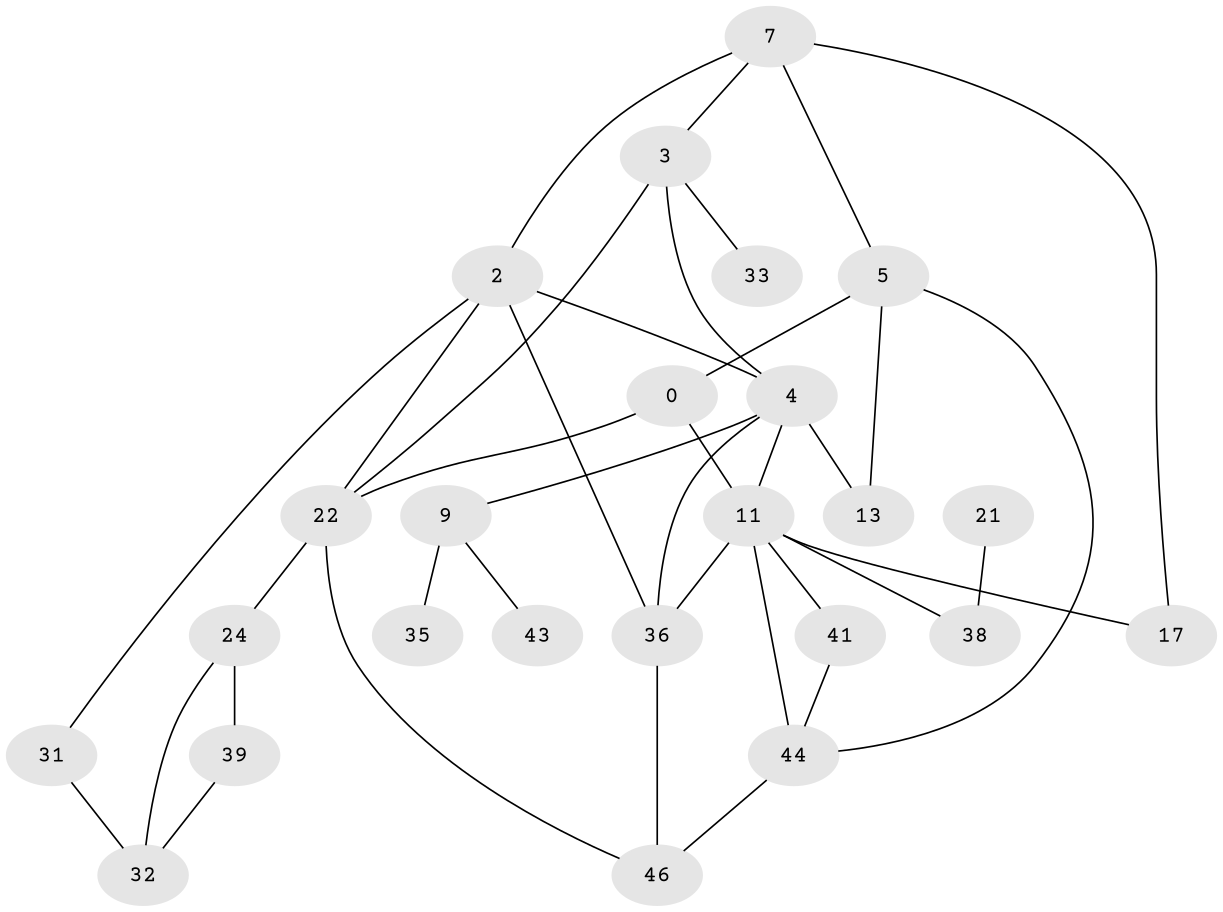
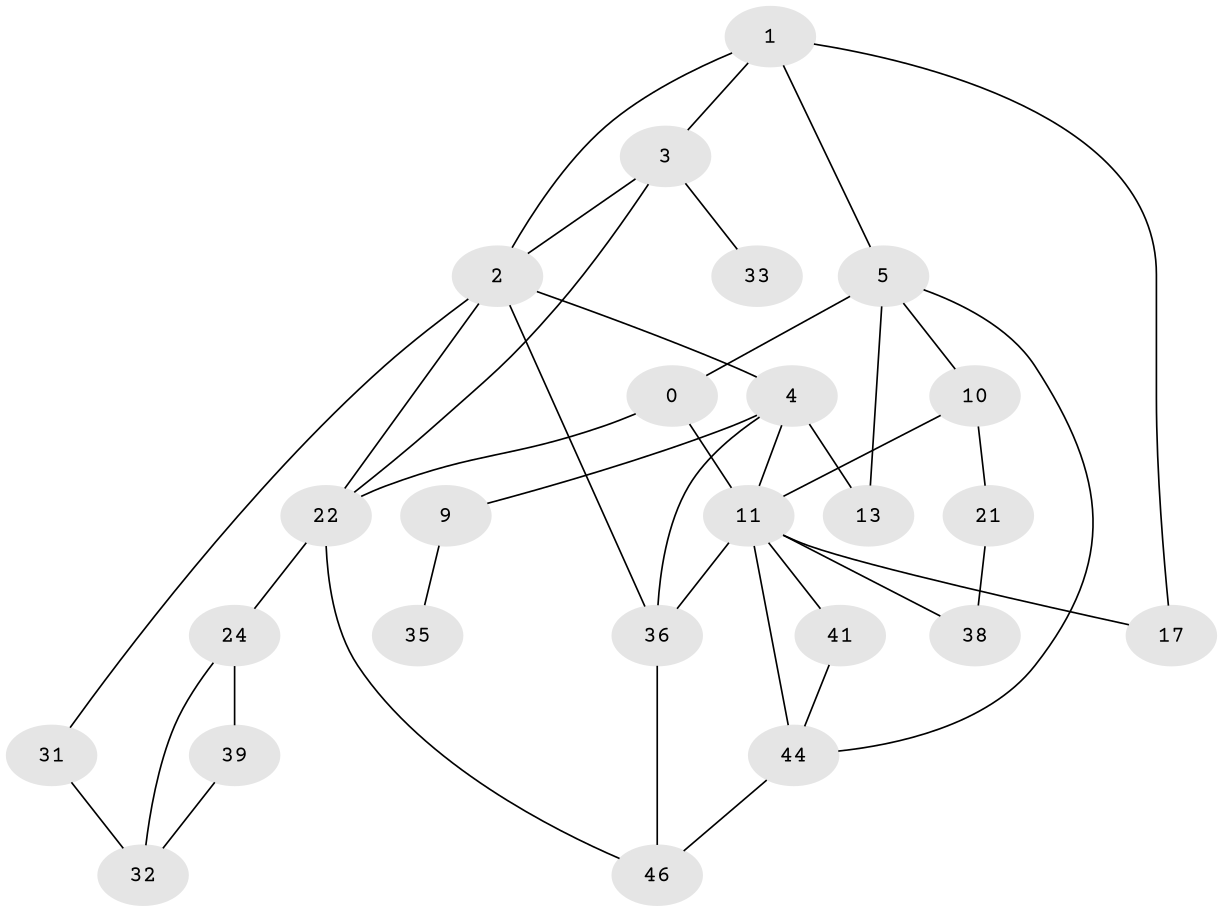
(770, 37) -> (770, 37)
(690, 292) -> (582, 216)
none -> (975, 396)
(537, 636) -> none
